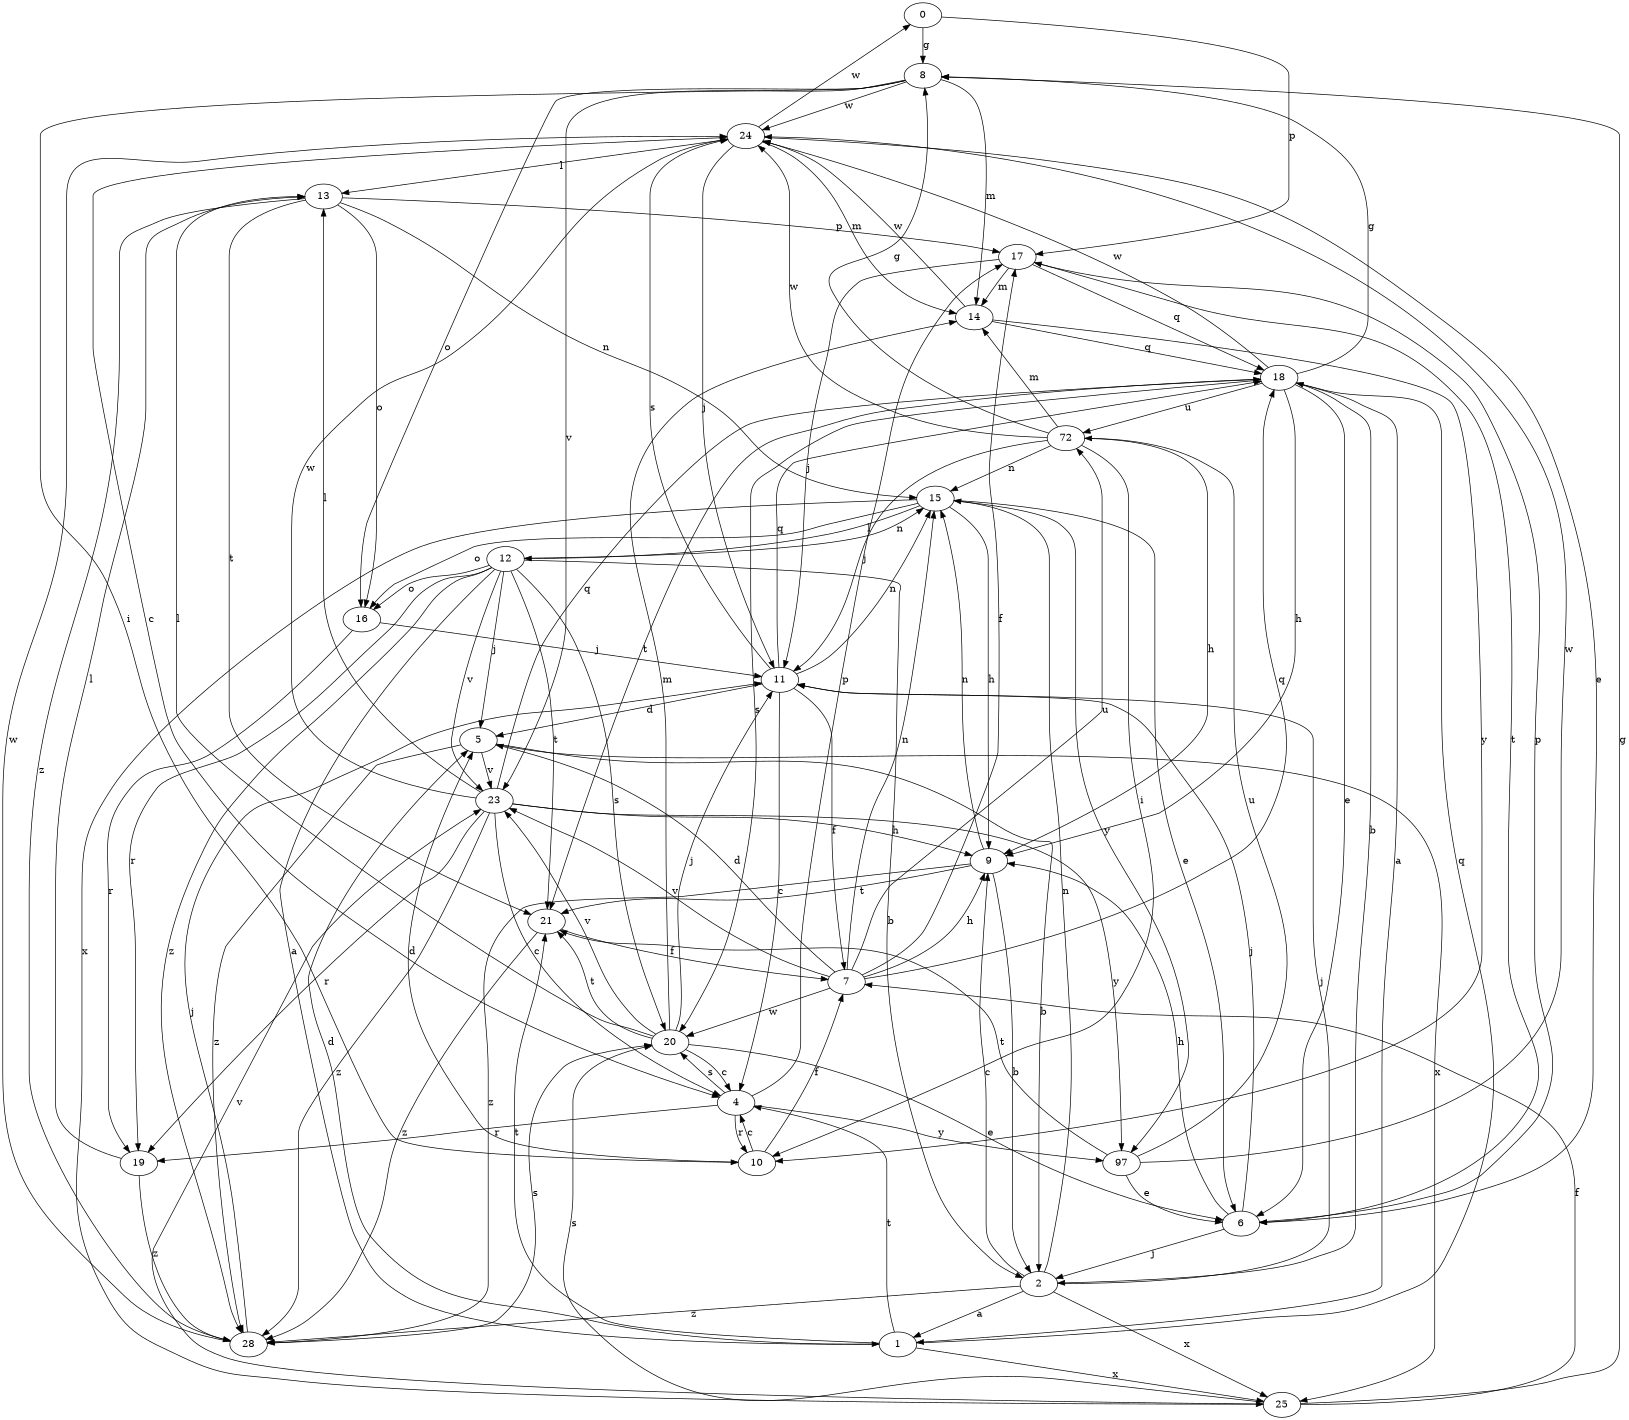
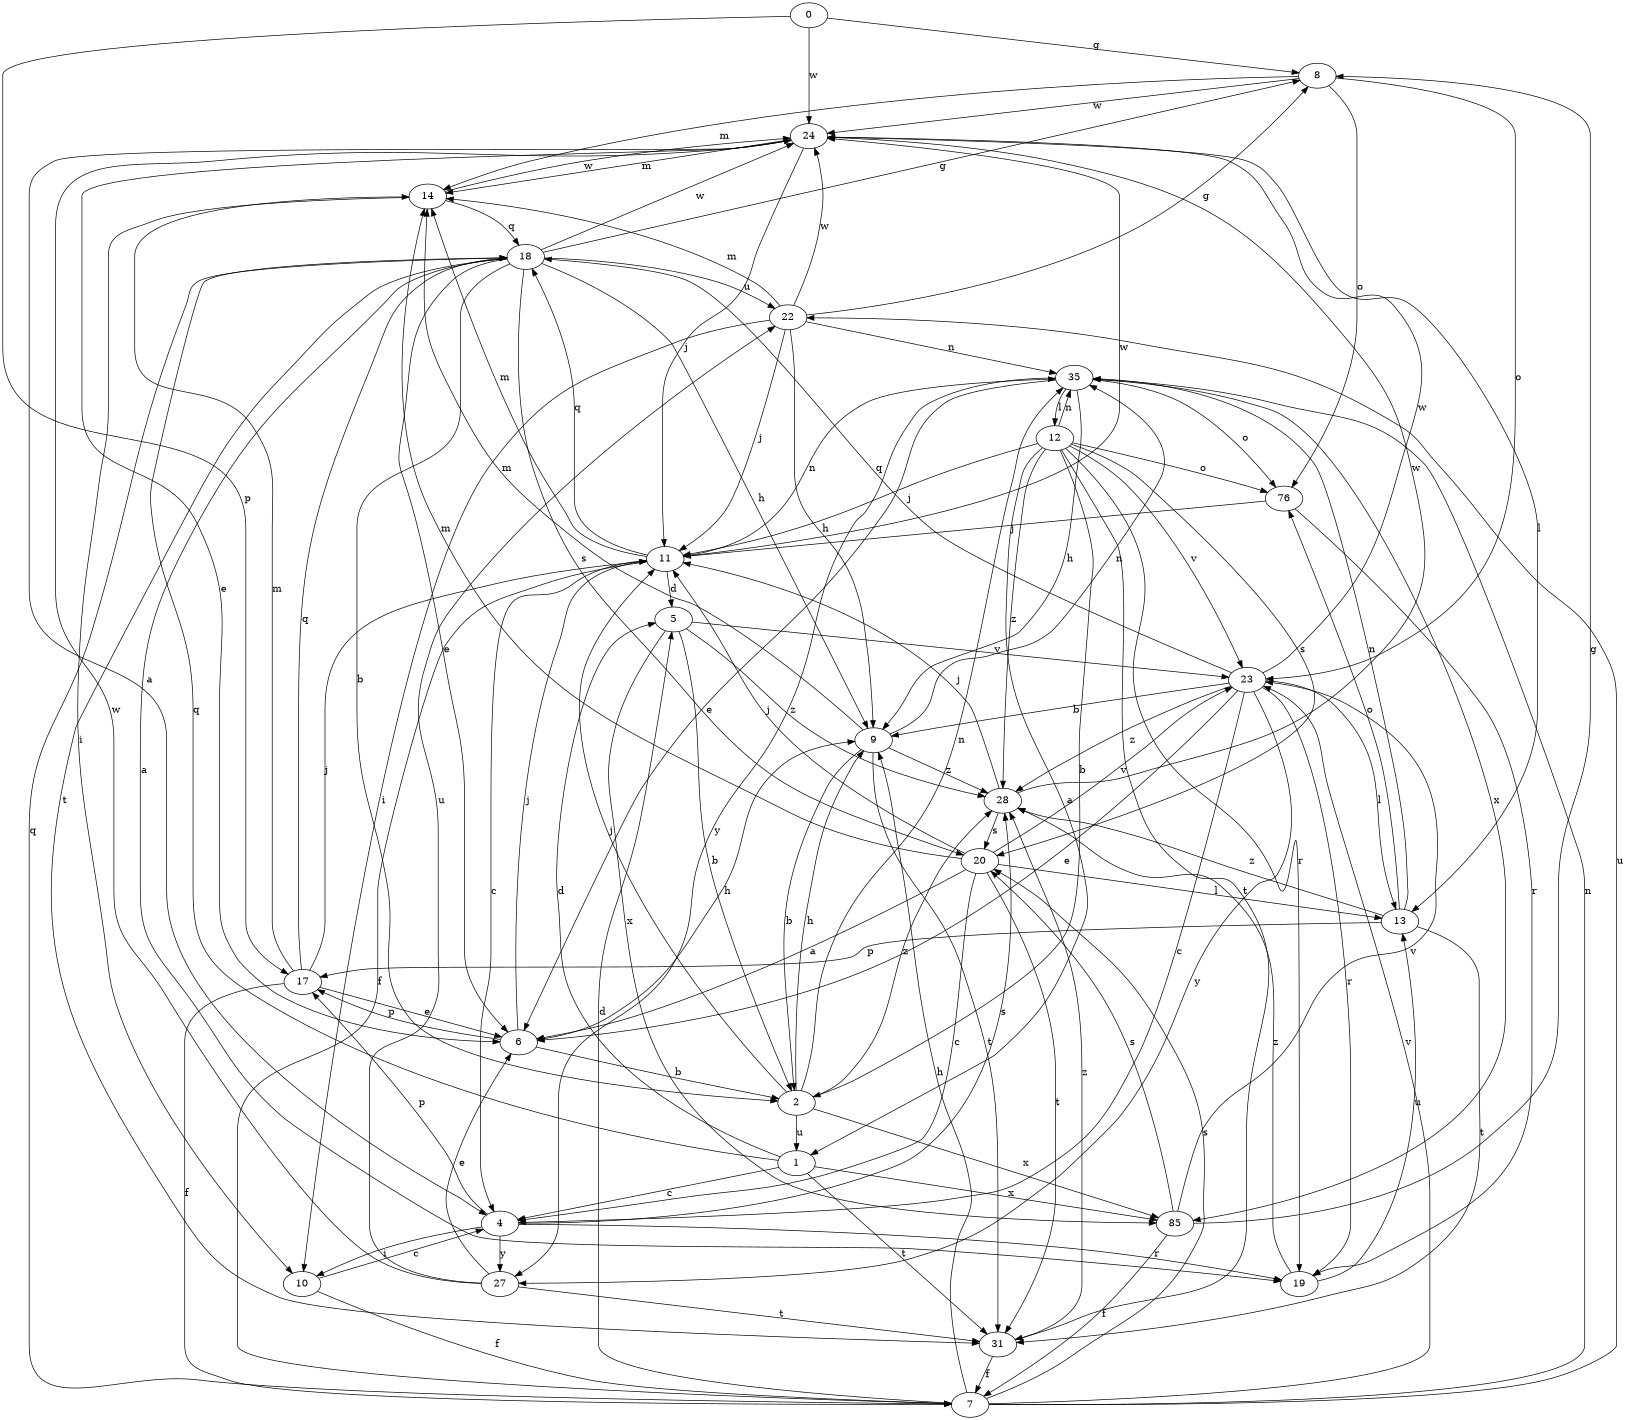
(832, 78) -> (809, 72)
(653, 408) -> (1124, 348)
none -> (510, 413)
(40, 419) -> none
(569, 438) -> (1518, 378)
(1066, 438) -> (788, 317)
(935, 499) -> (1074, 378)
none -> (564, 530)
(151, 619) -> (150, 680)
(362, 619) -> (1284, 499)
(493, 646) -> (865, 504)
(999, 648) -> (401, 1397)
(91, 680) -> (1418, 1103)
(1484, 740) -> (81, 740)
(1514, 740) -> (427, 1012)
(896, 831) -> (1076, 710)
none -> (962, 920)
(547, 922) -> (998, 1344)
(773, 1012) -> (1206, 1133)
(1383, 1032) -> (265, 1100)
(444, 1071) -> none
(988, 1073) -> (810, 922)
(705, 1075) -> (897, 1166)
(741, 1133) -> (385, 1254)
(991, 1133) -> (813, 952)
(1122, 1163) -> (500, 1284)
(889, 1224) -> (669, 1193)
(1153, 1254) -> (678, 1073)
(980, 1314) -> (800, 1133)
(1282, 1405) -> (1175, 1224)
